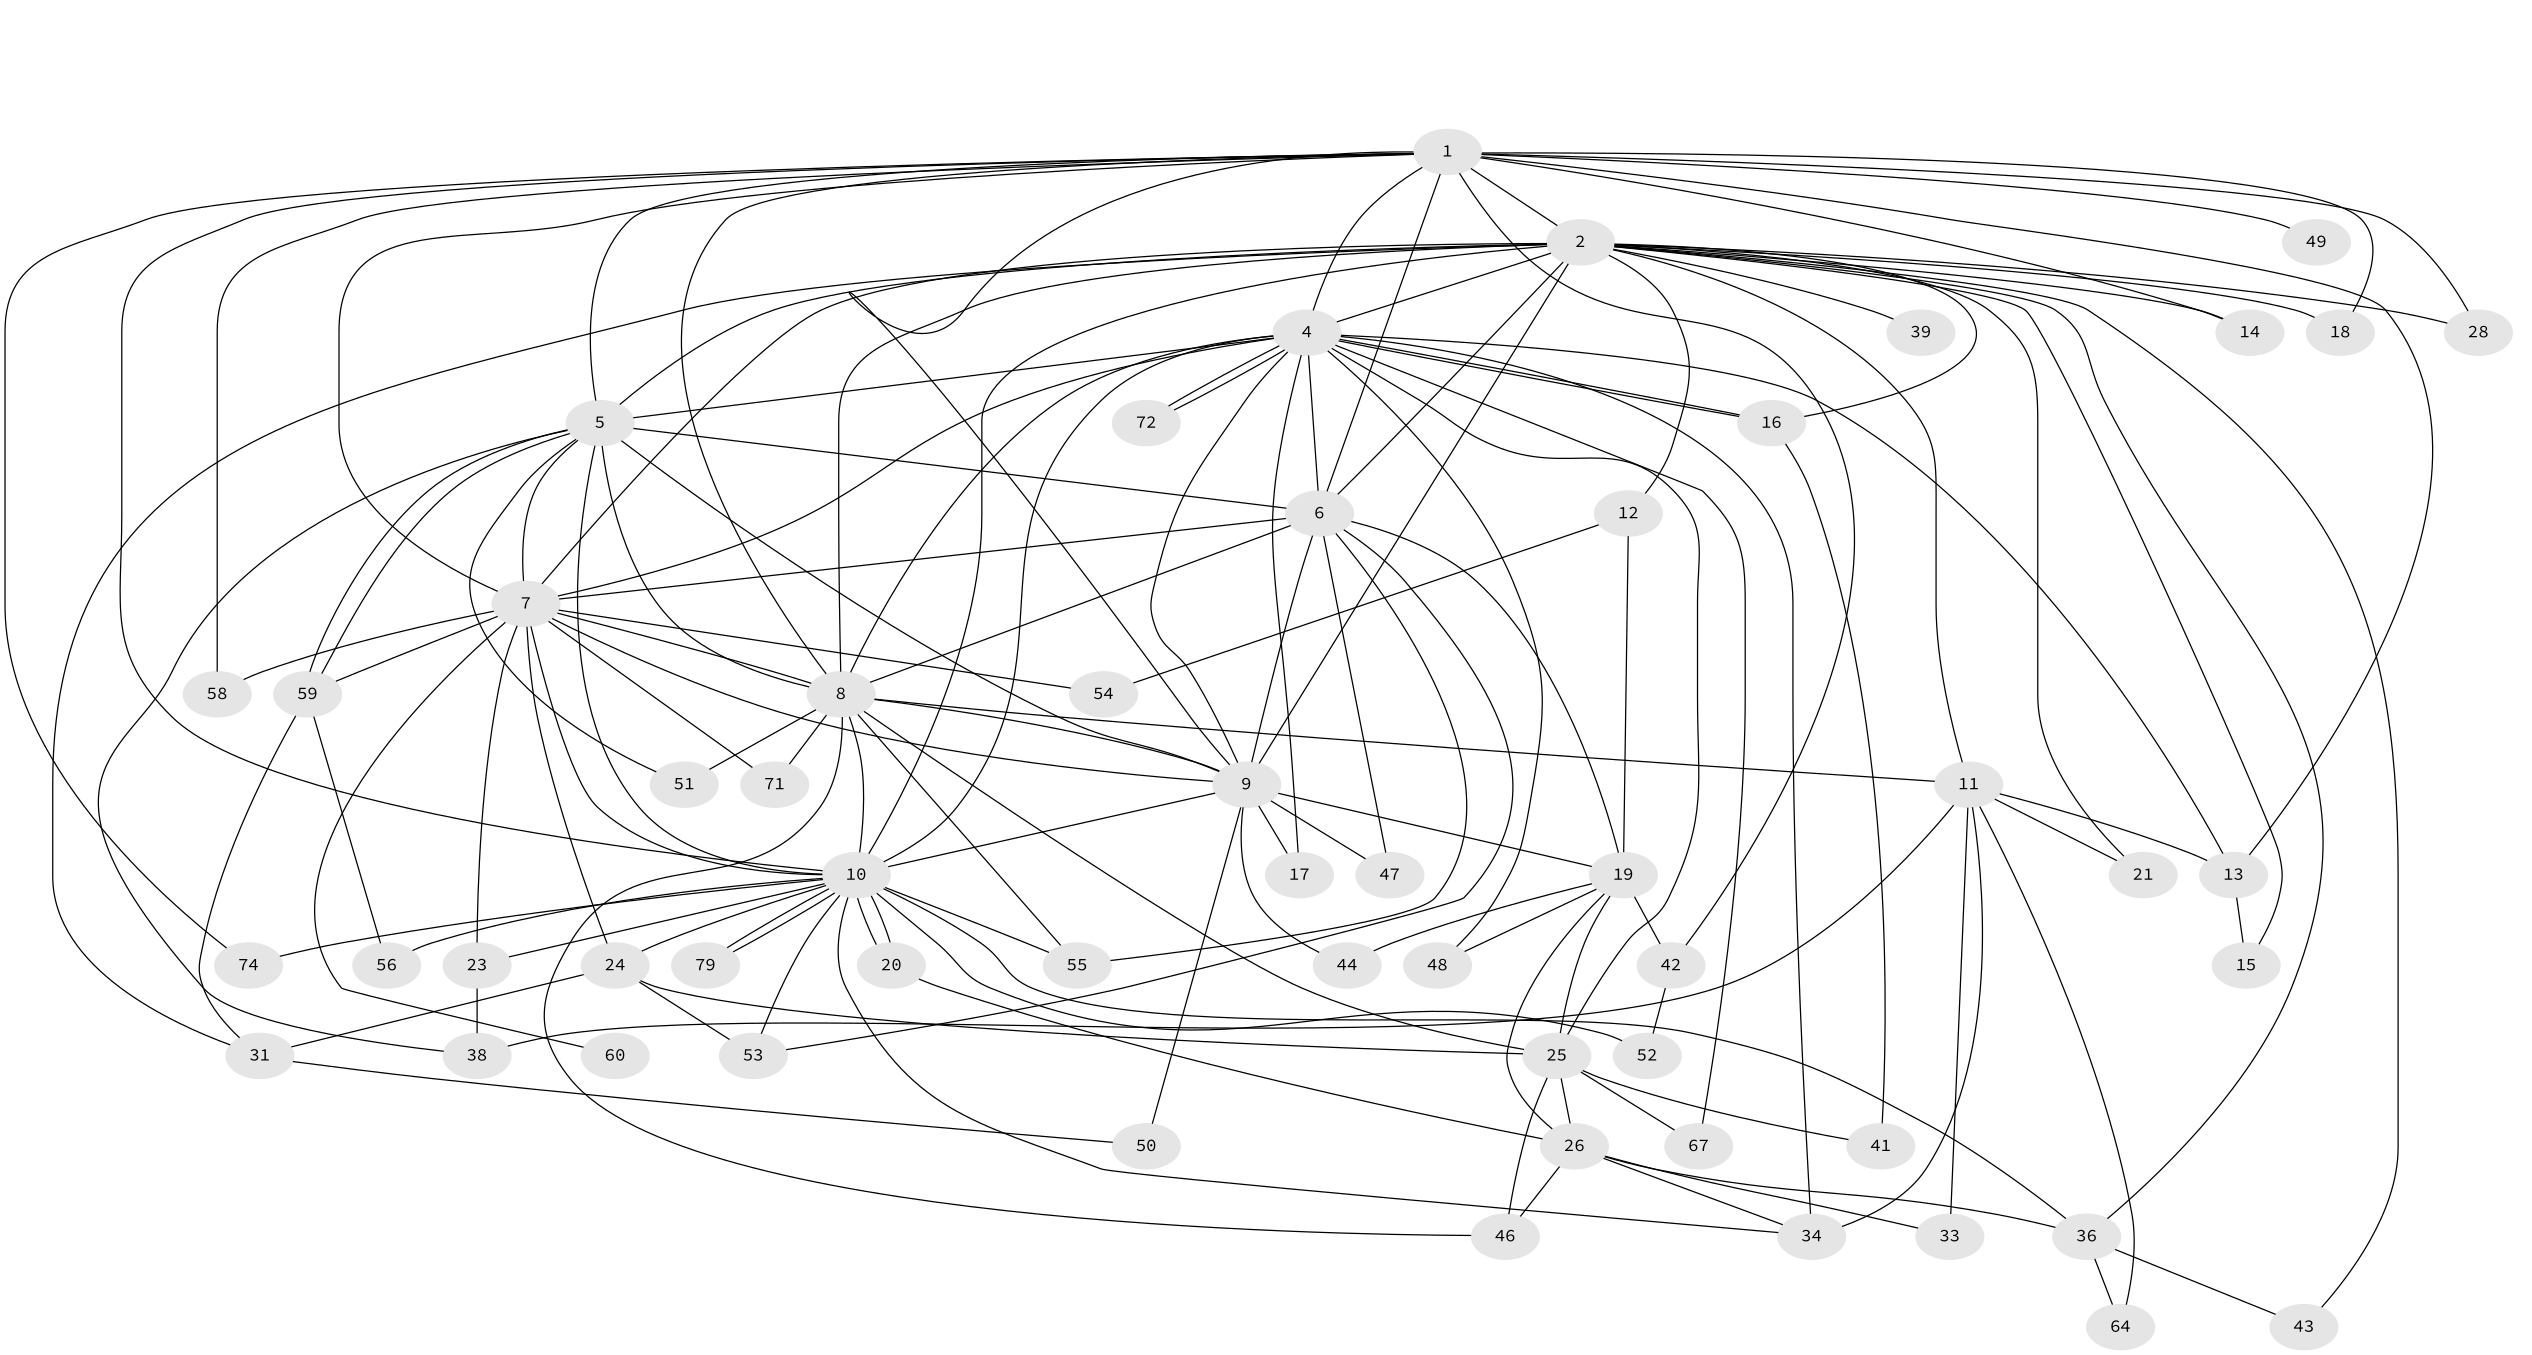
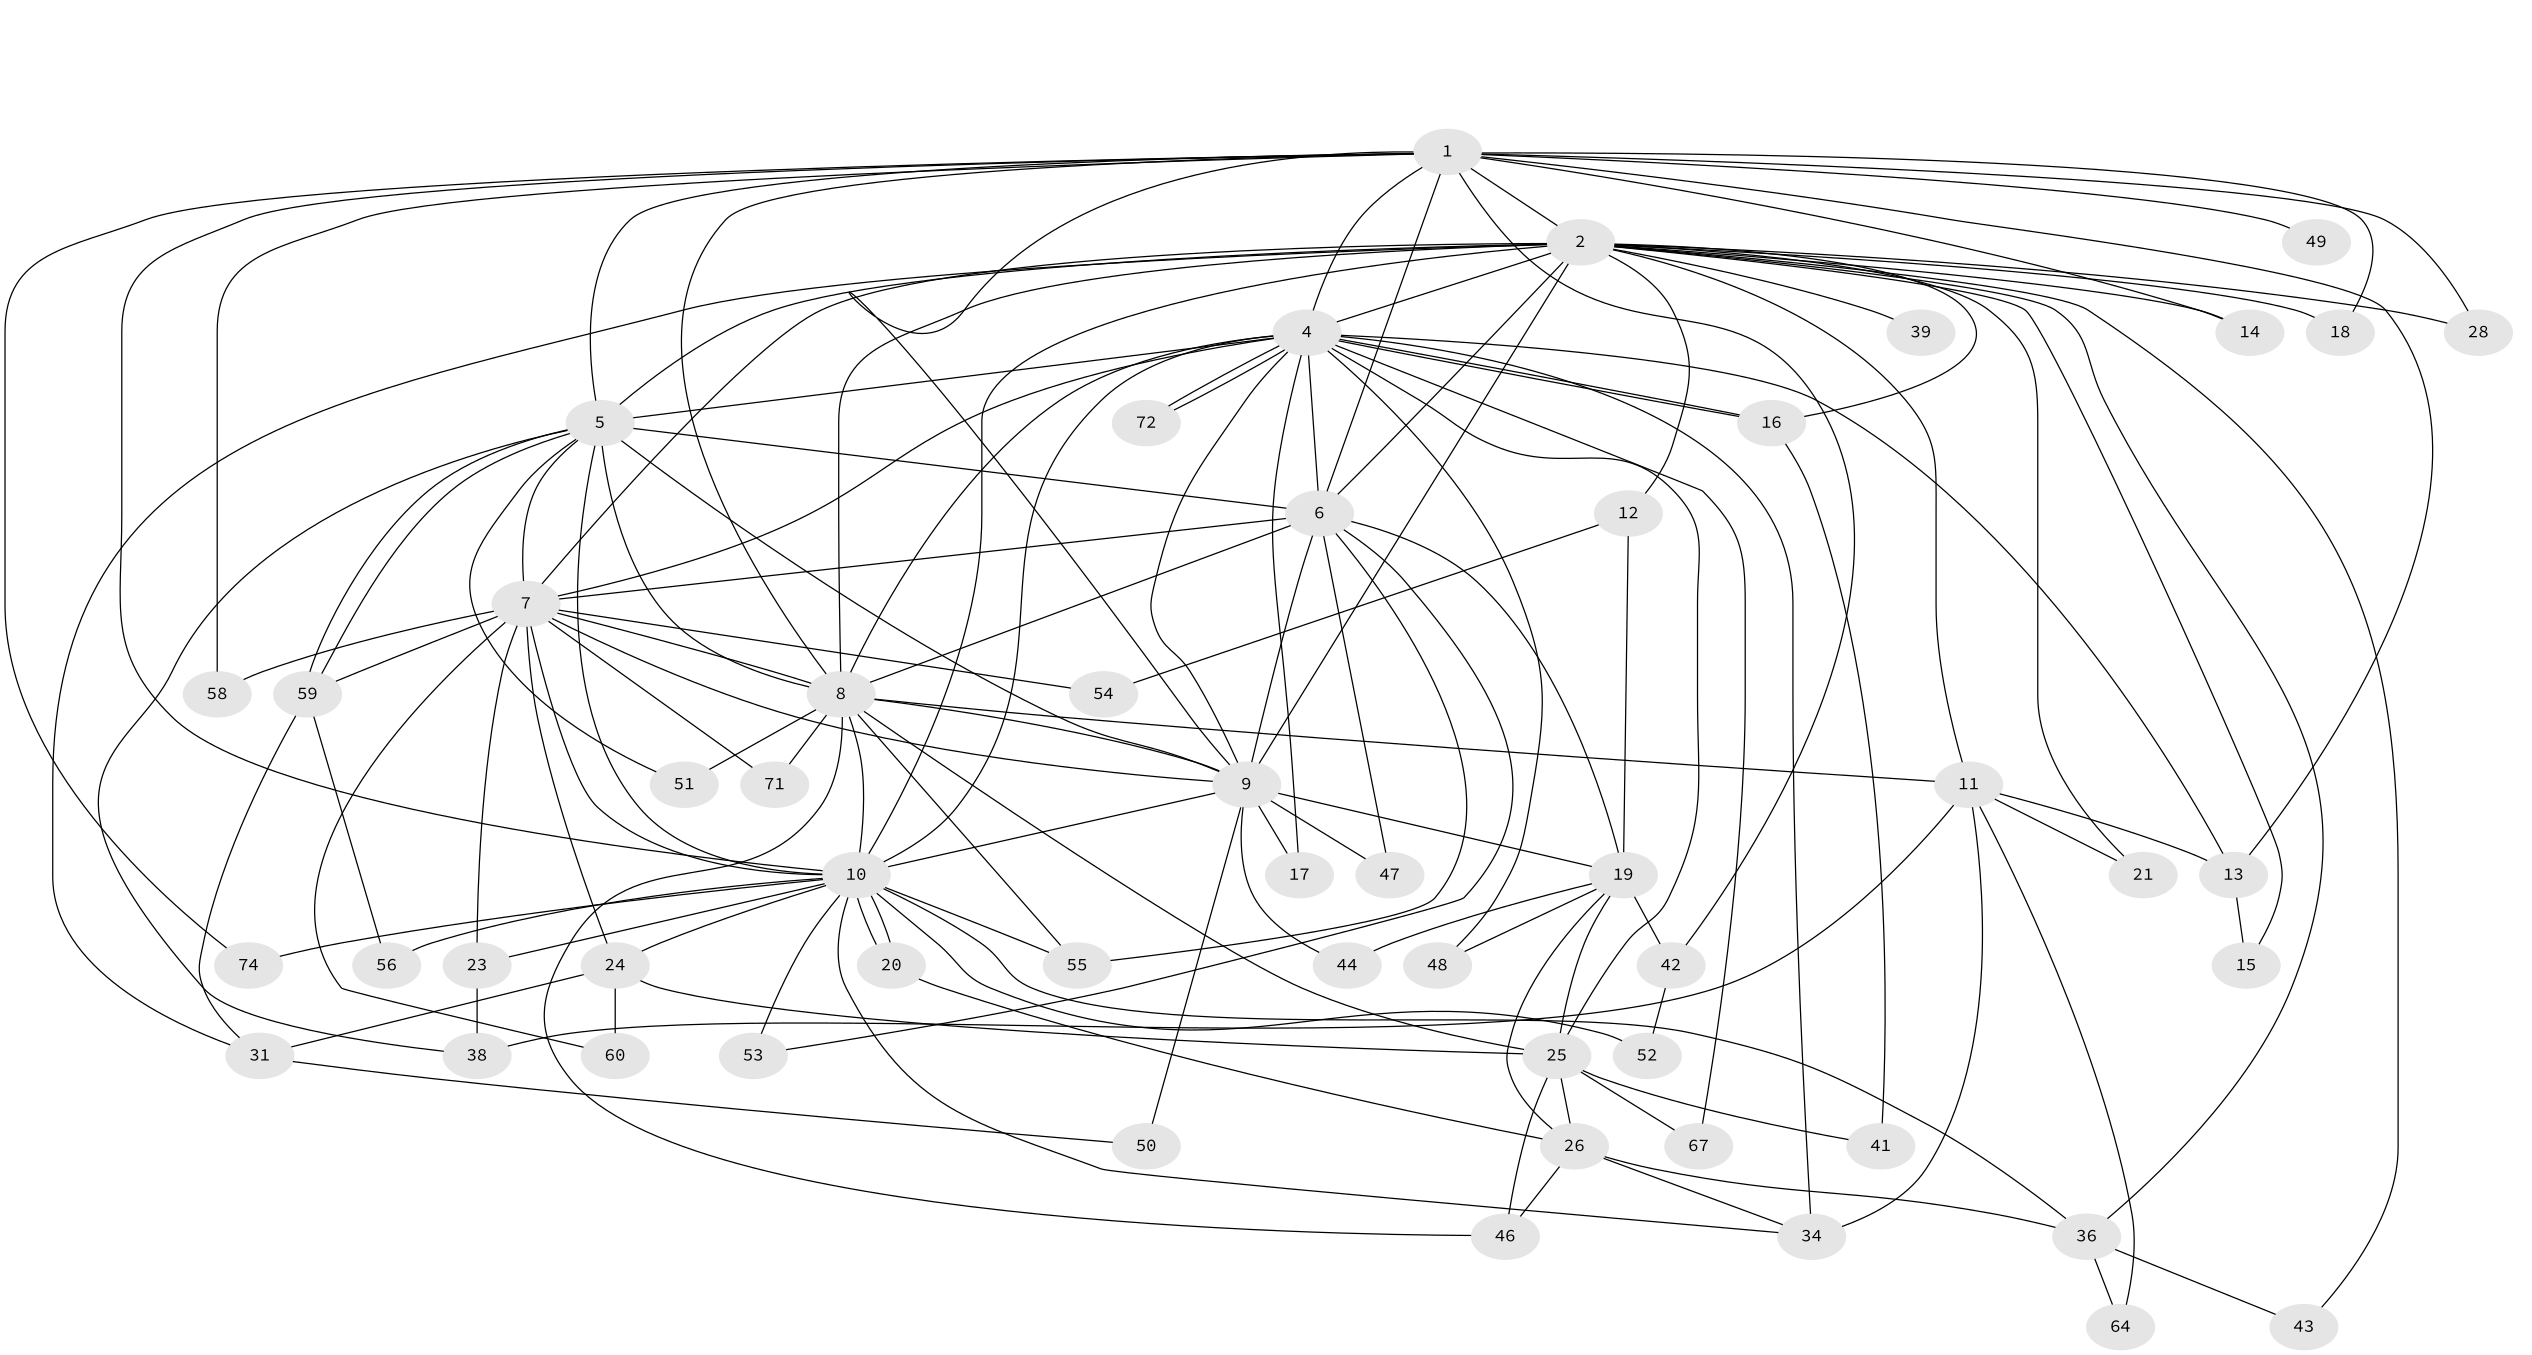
(754, 196) -> none
(706, 966) -> none
(684, 1011) -> (615, 1011)
(1950, 1237) -> none
